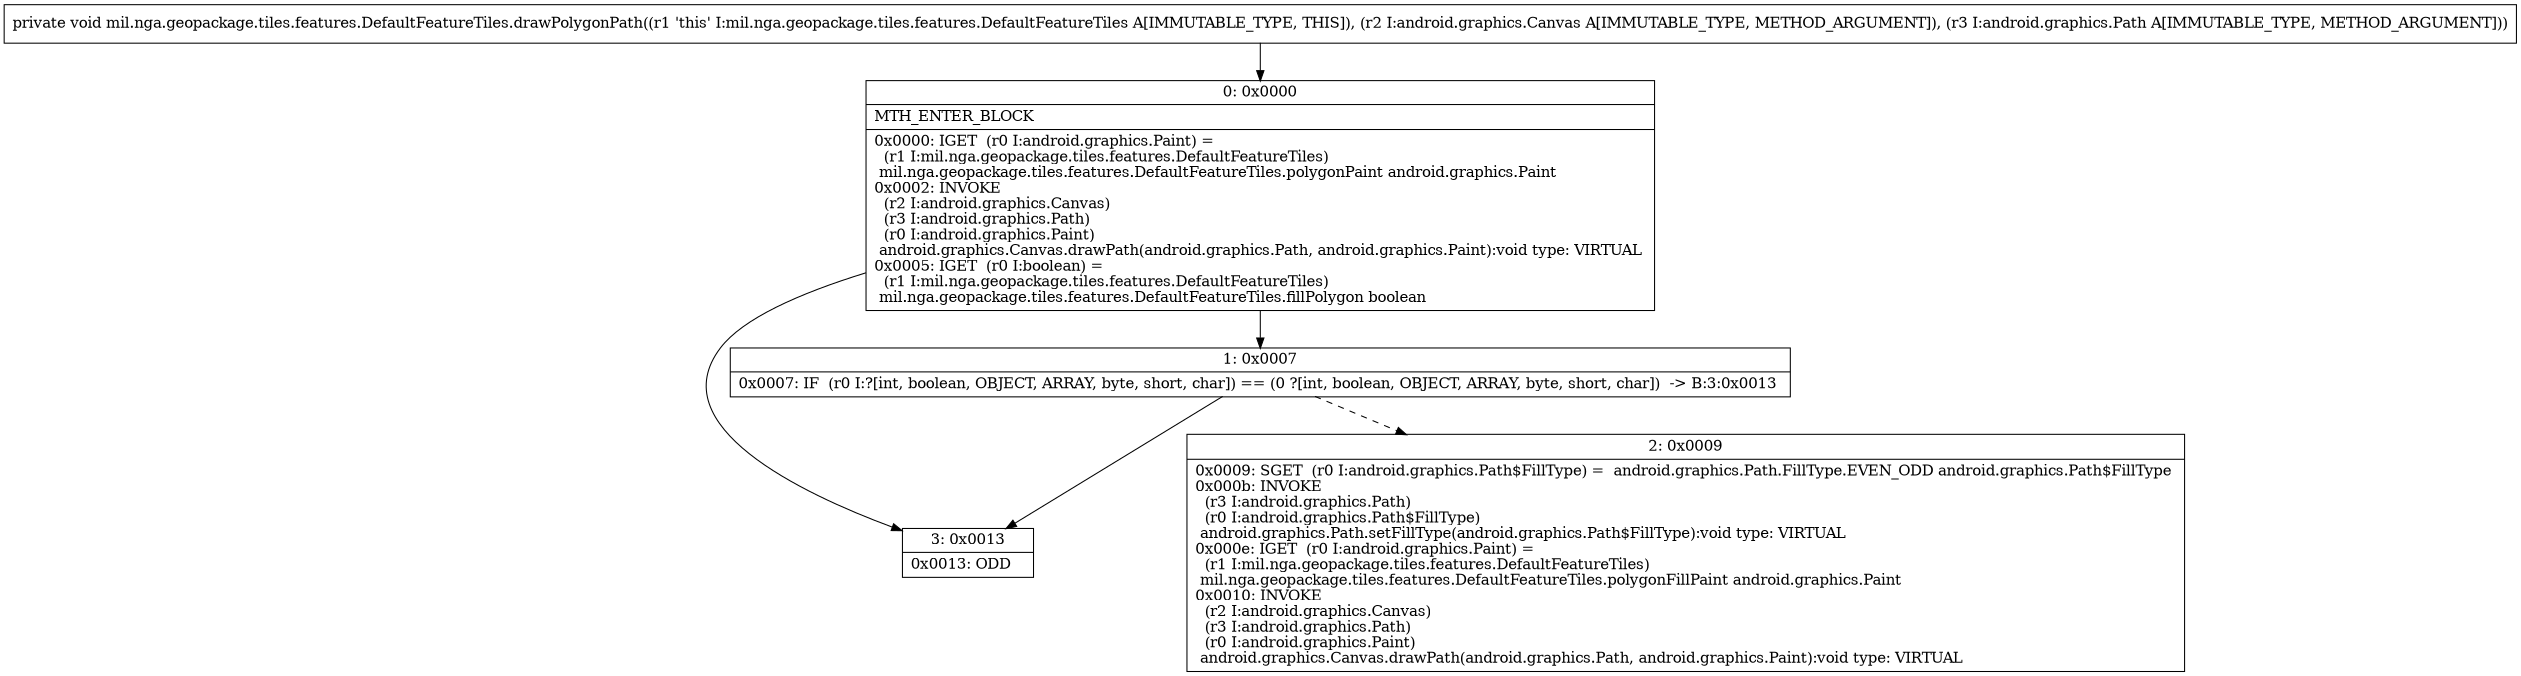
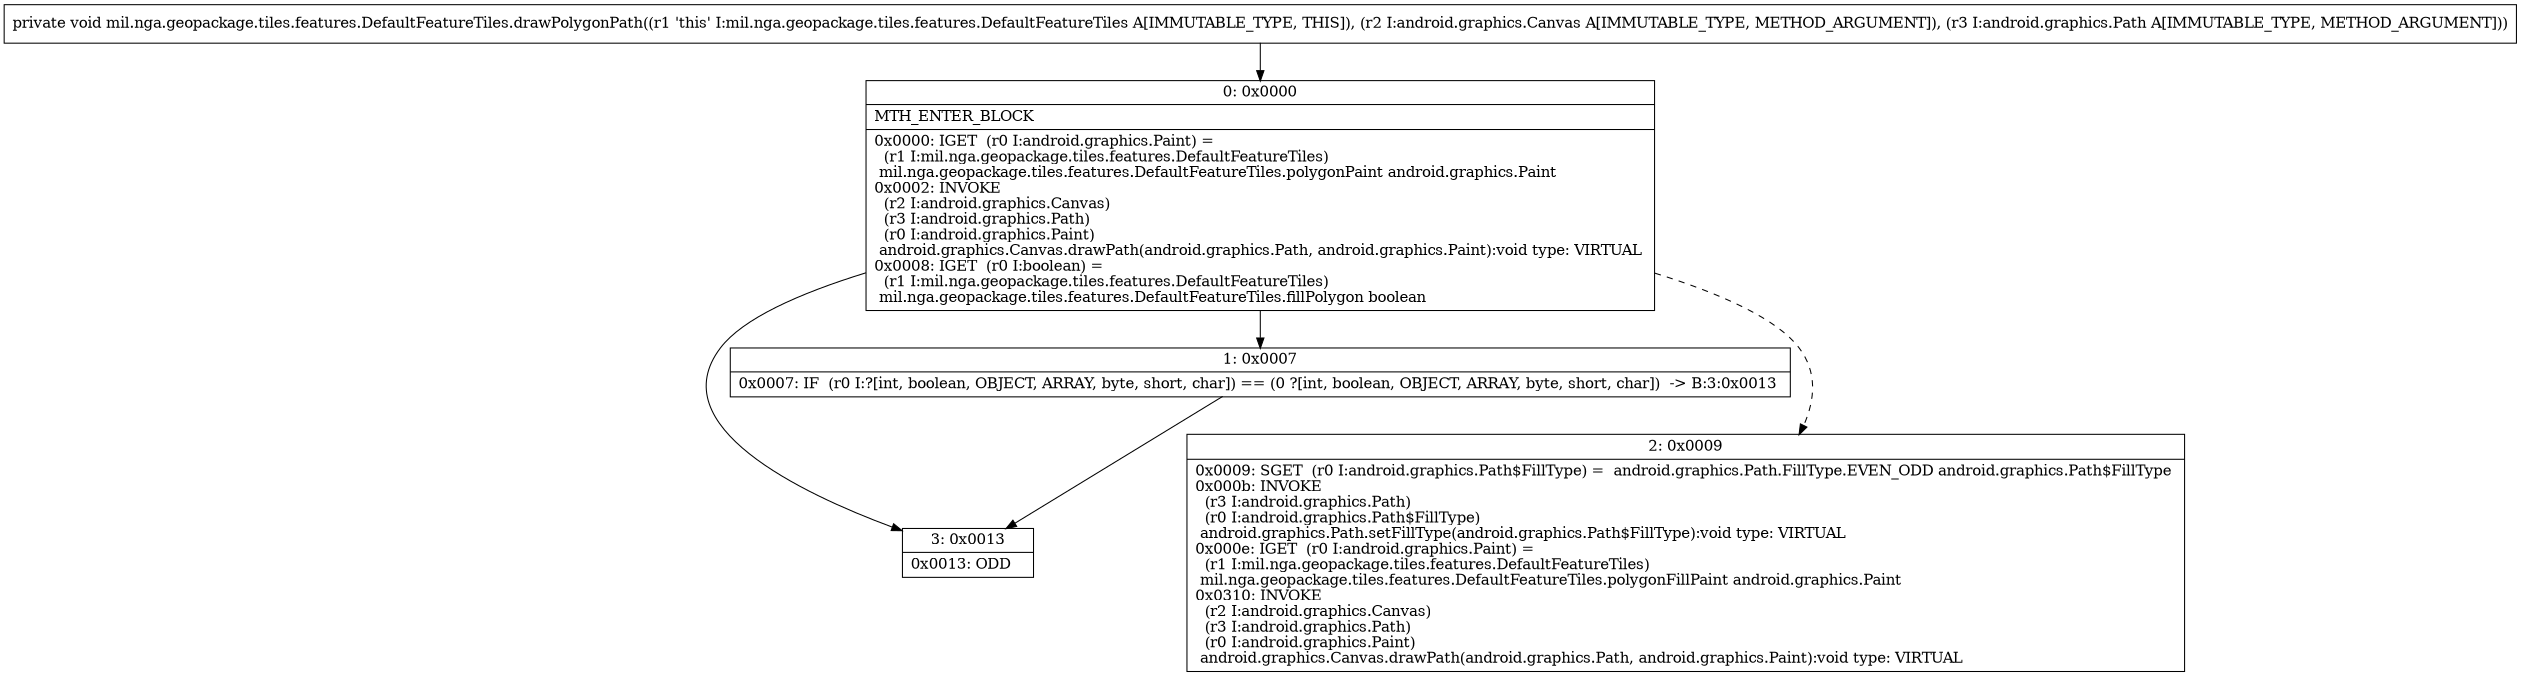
(991, 266) -> (991, 266)
(1356, 414) -> (1768, 321)
(1263, 596) -> (1263, 596)
